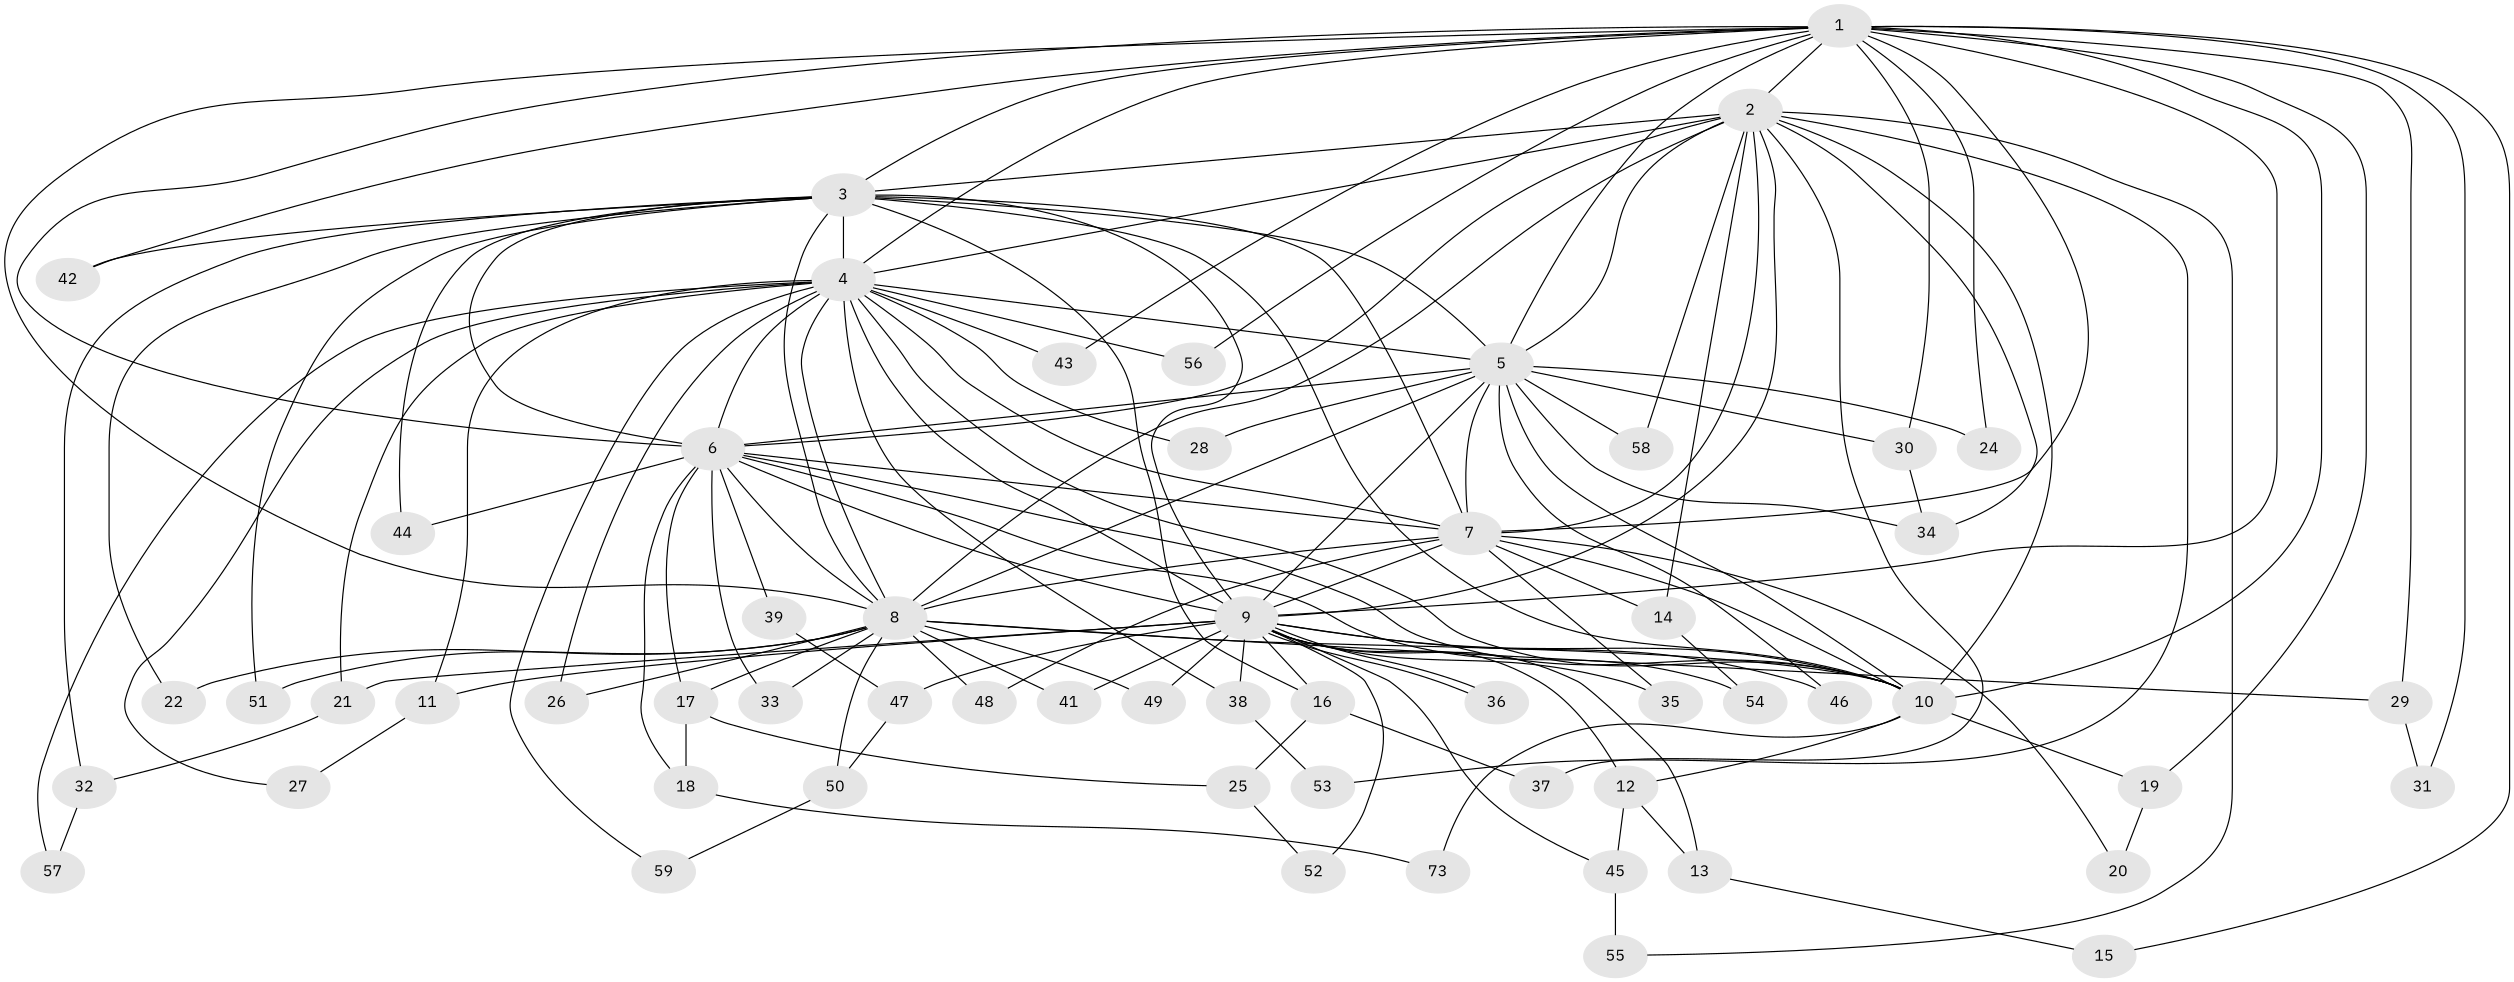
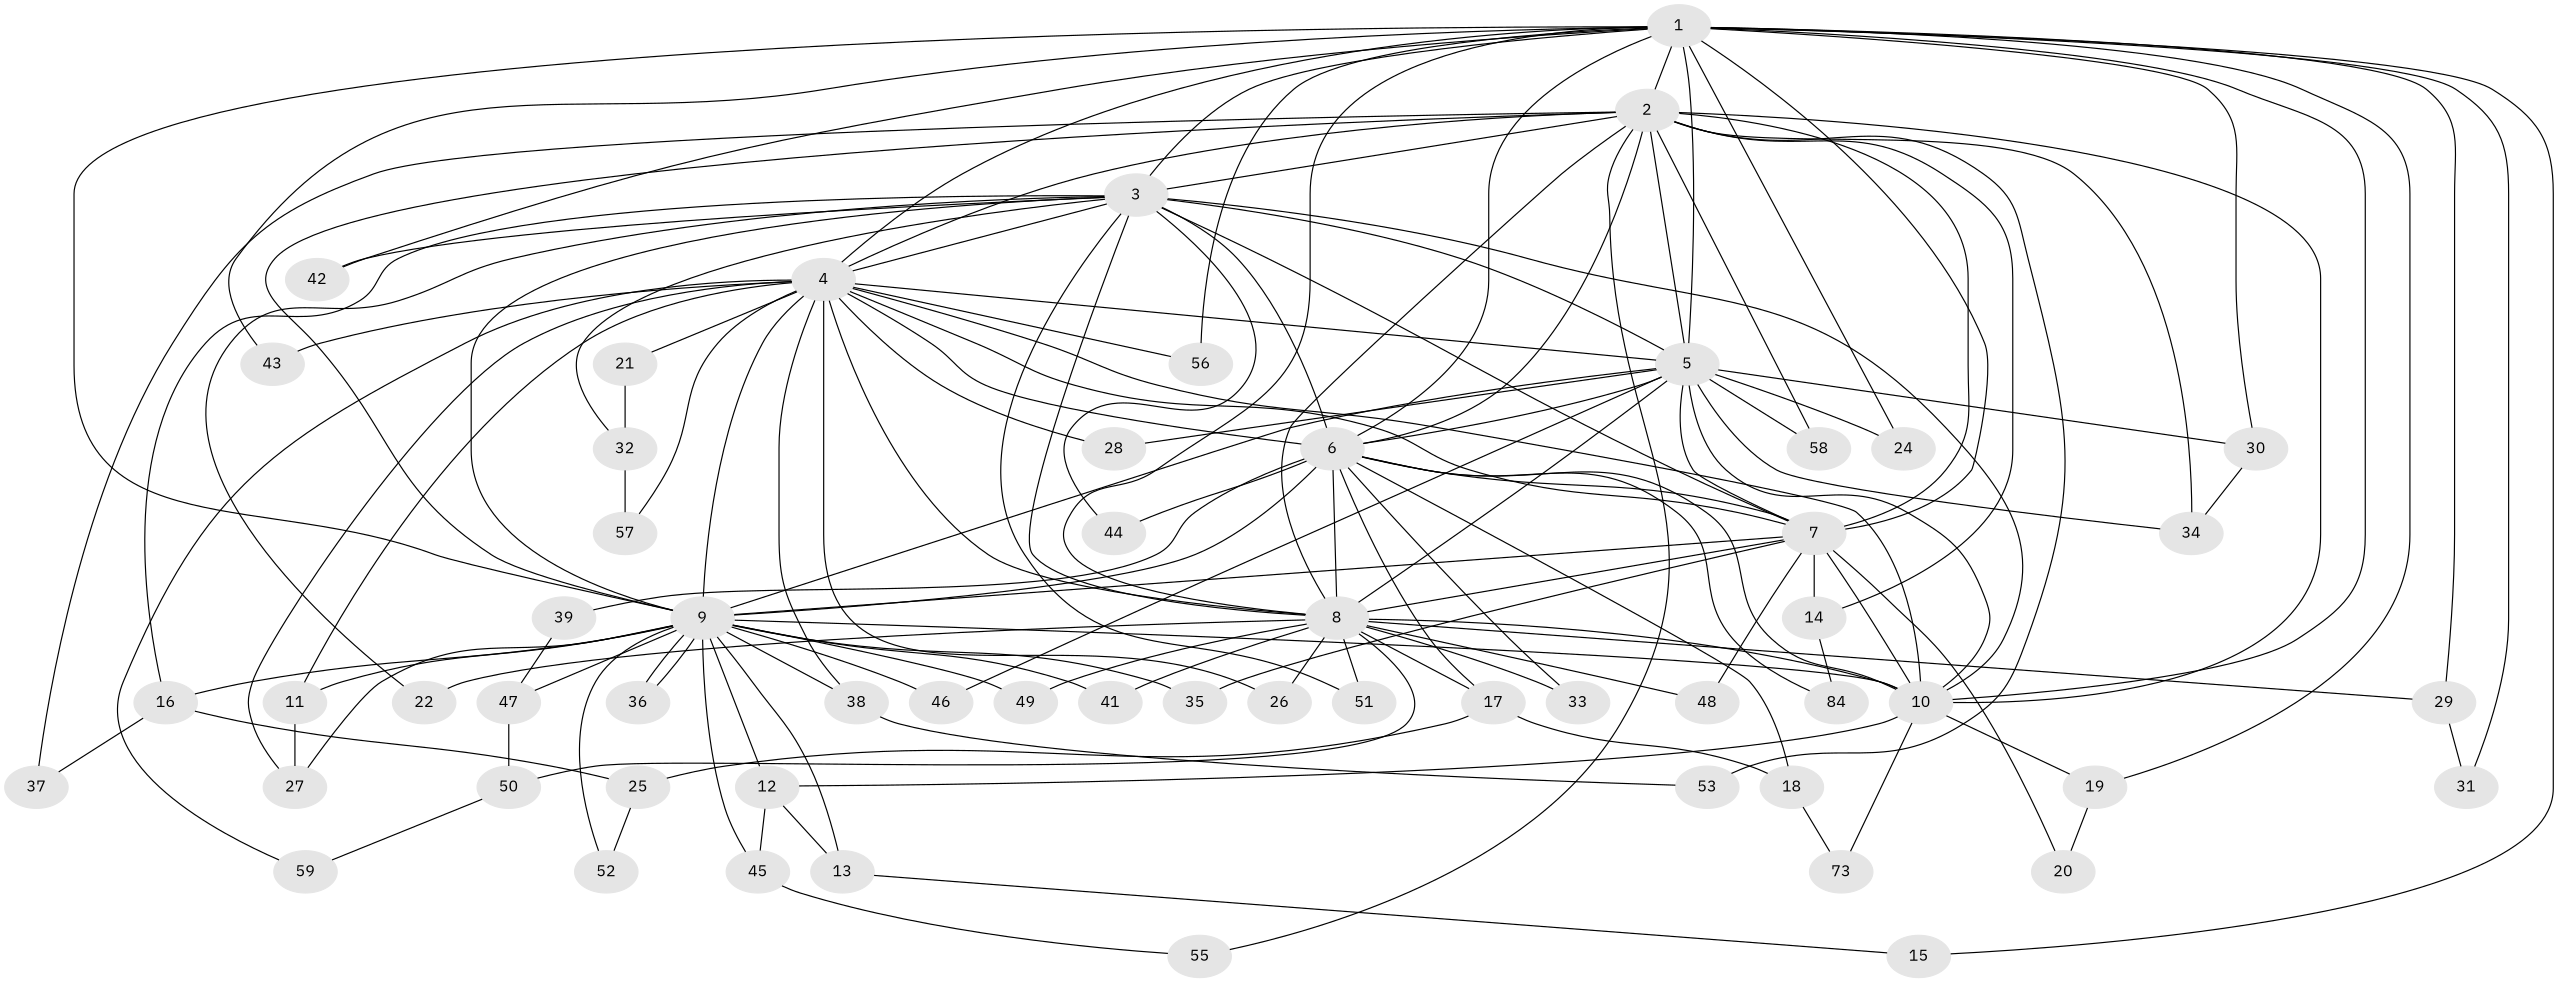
(578, 666) -> (382, 682)
(1755, 703) -> (1837, 703)
